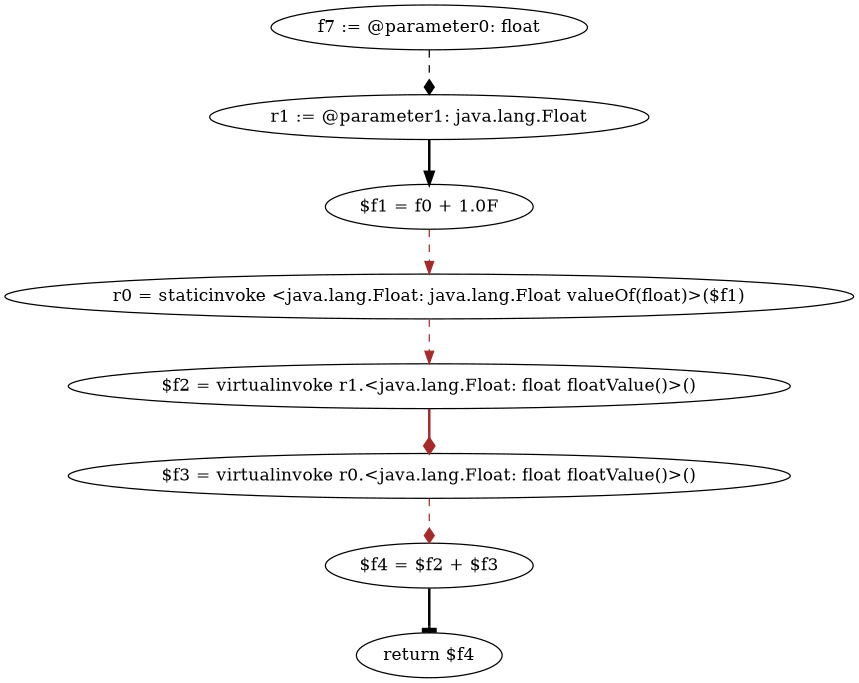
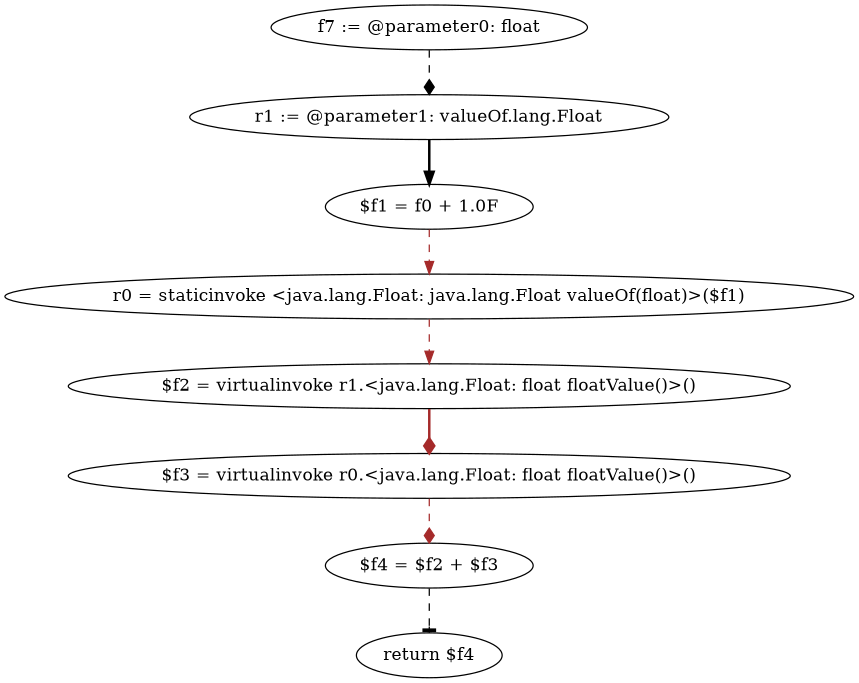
(429, 117) -> (429, 117)
(429, 607) -> (429, 607)
